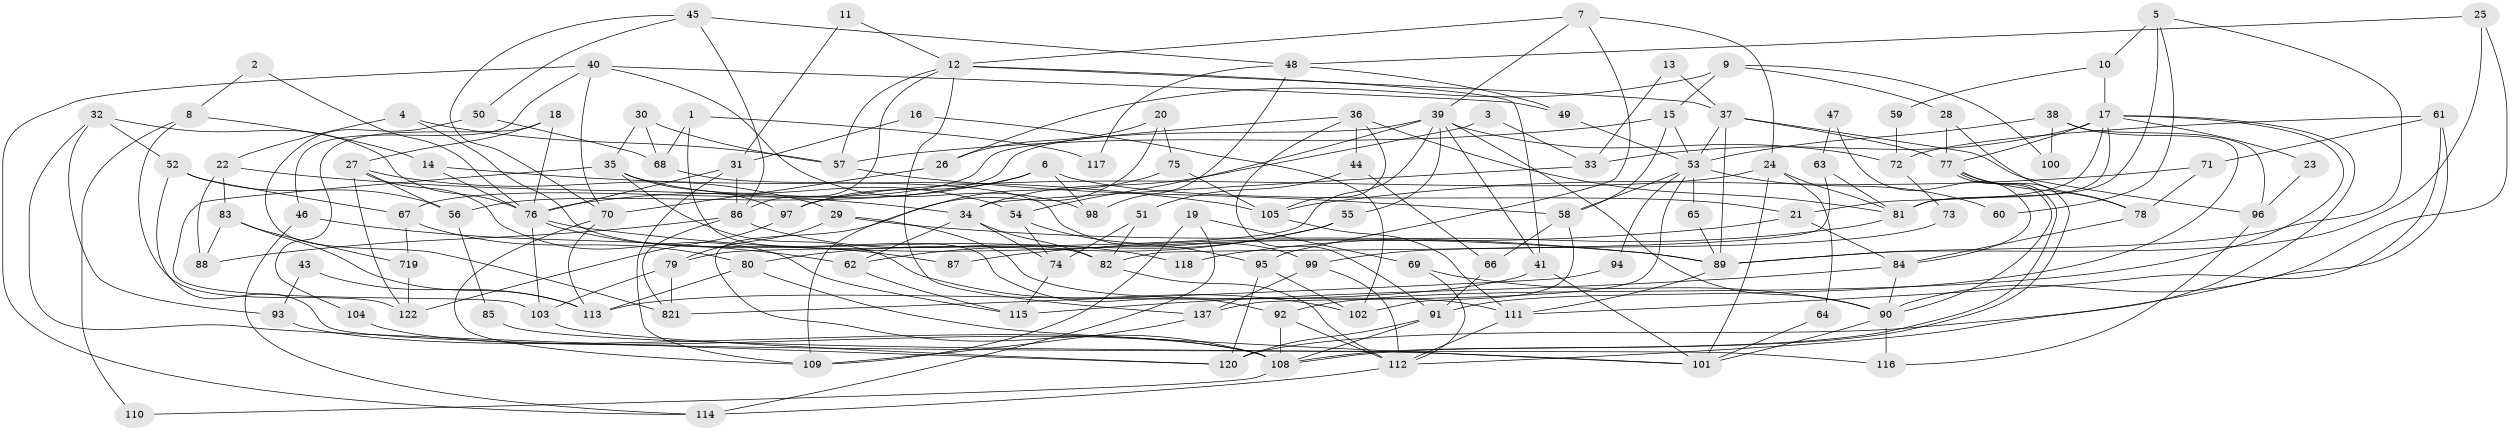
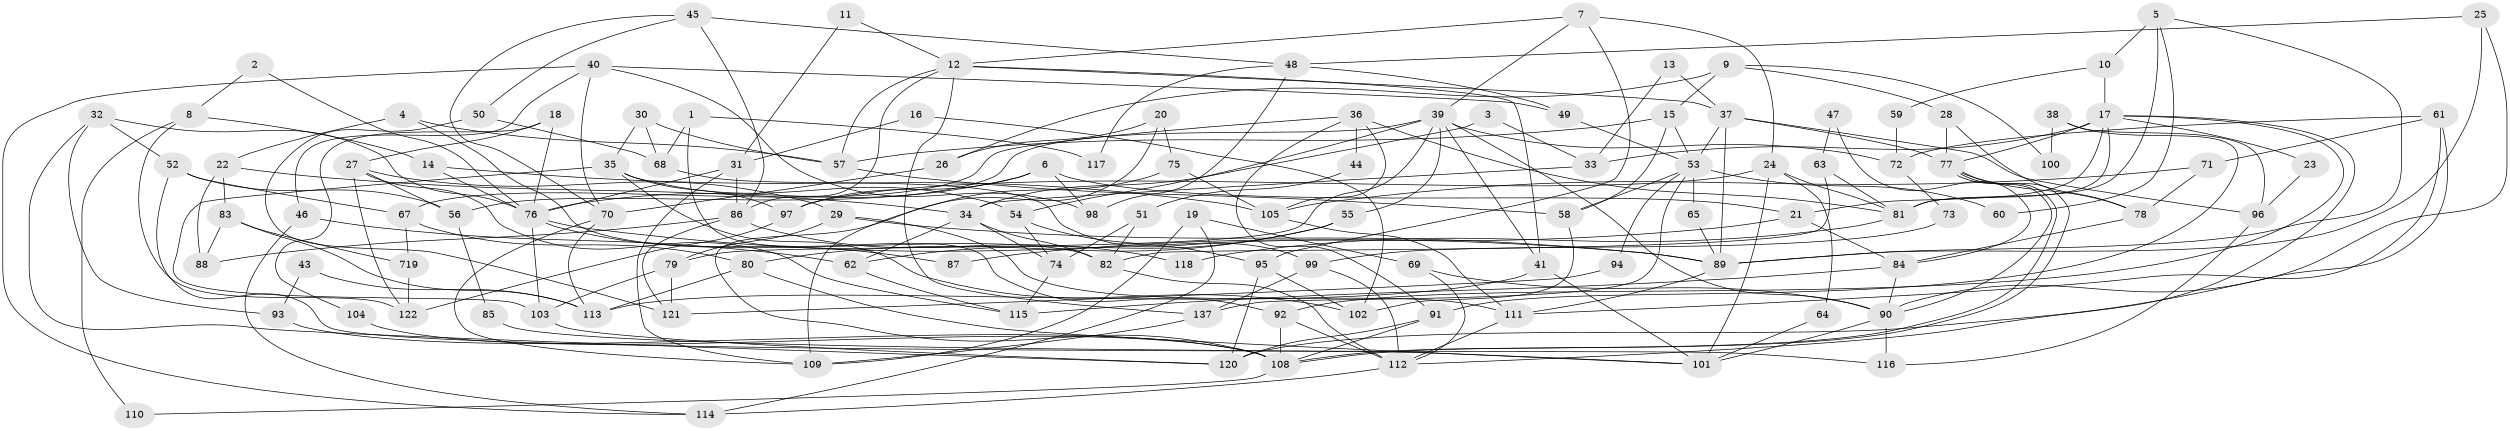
(1905, 135) -> none
(1491, 265) -> none
(672, 315) -> (672, 315)
